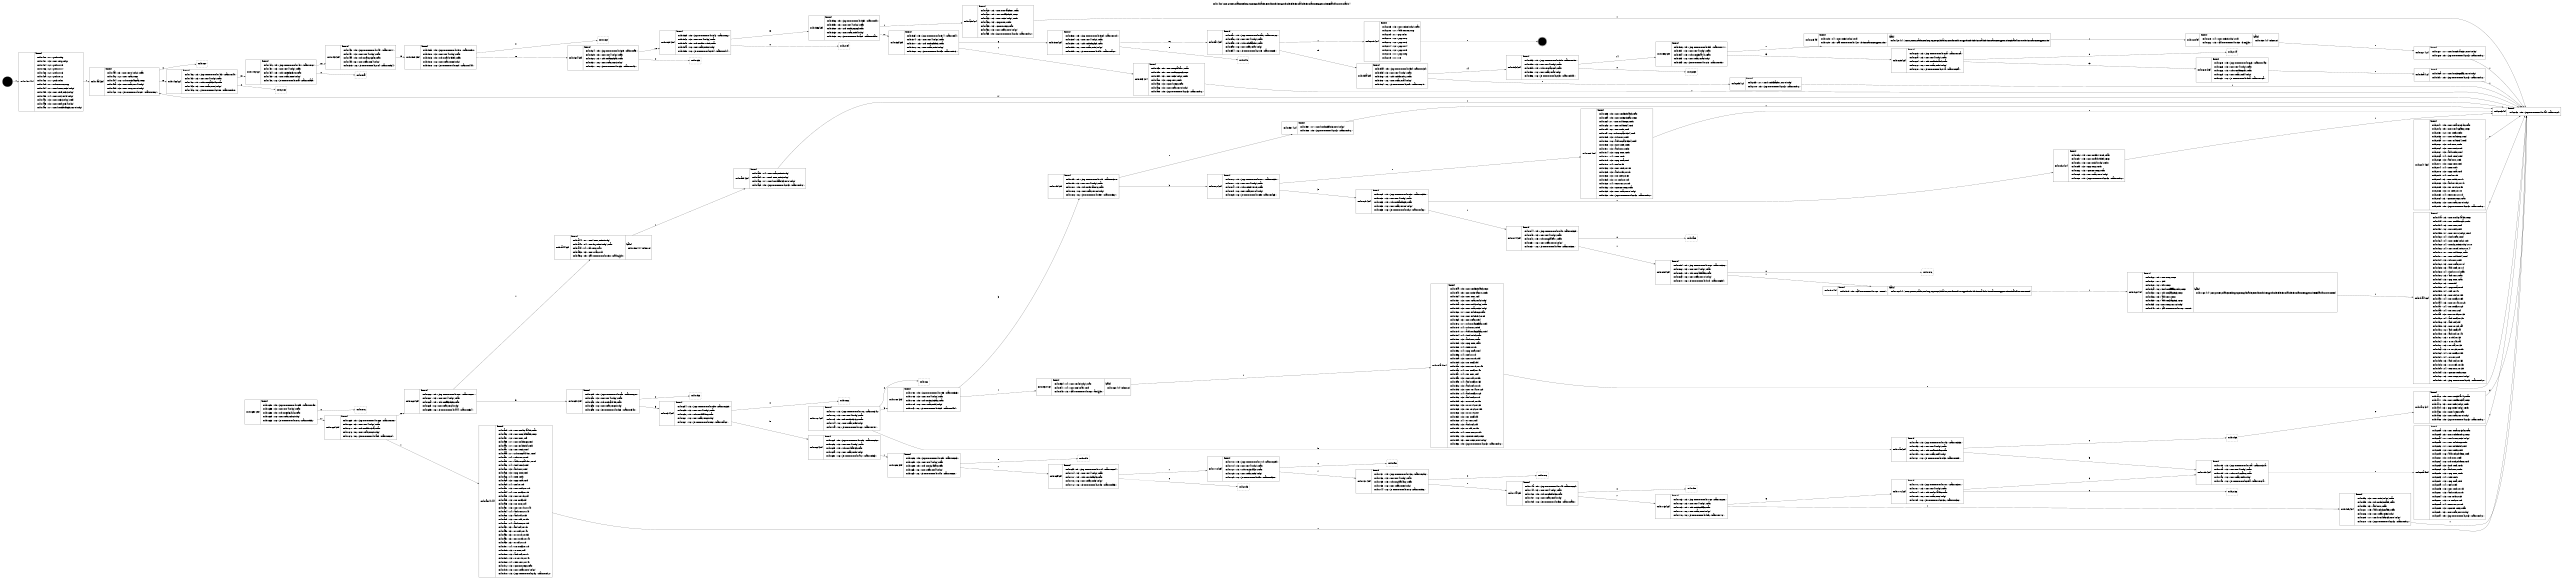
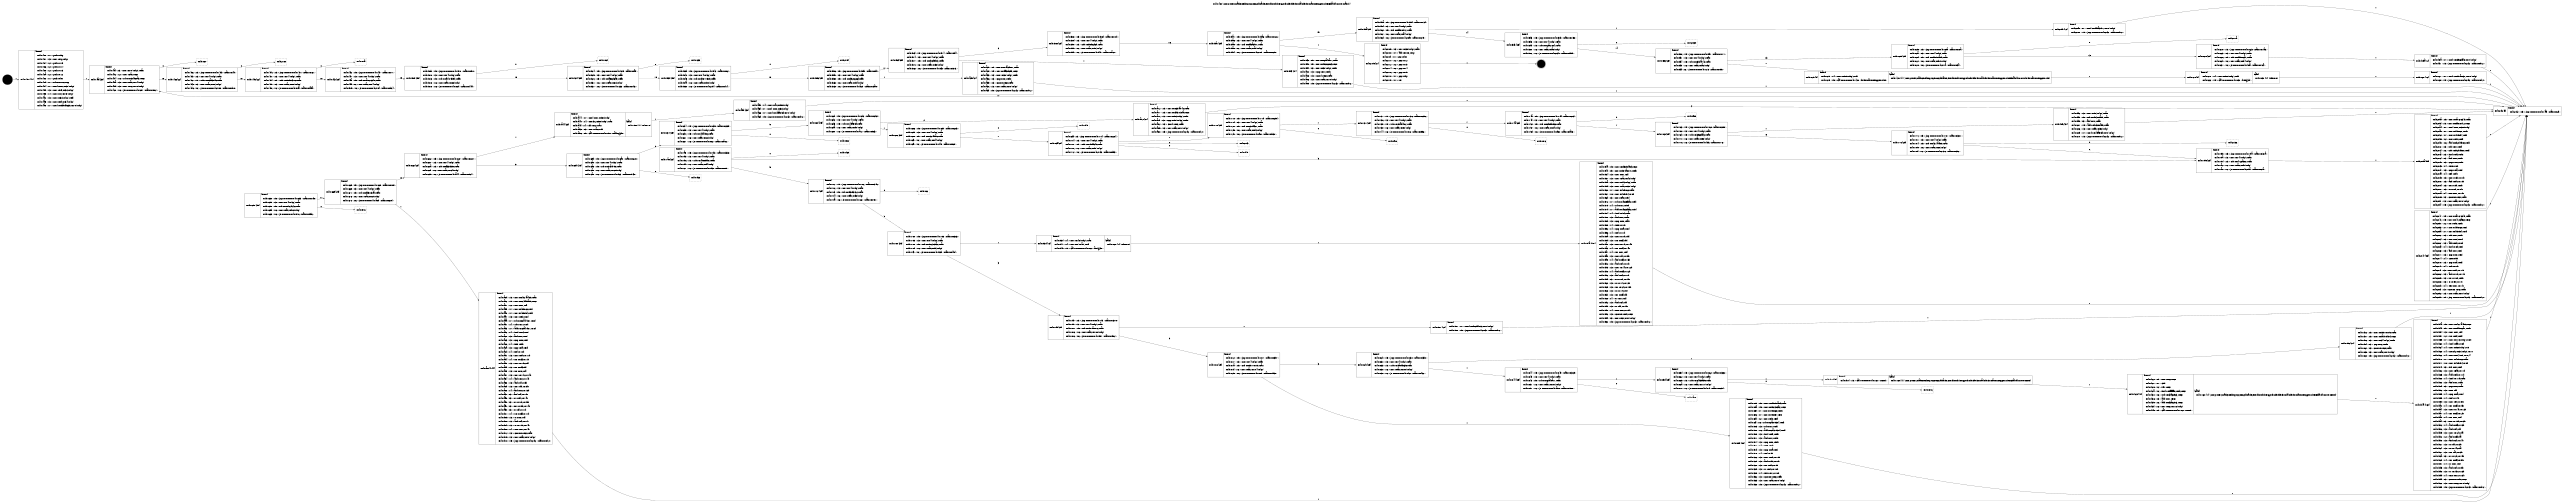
(1178, 53) -> (1178, 149)
(2325, 425) -> (1006, 121)
(1380, 450) -> (769, 175)
